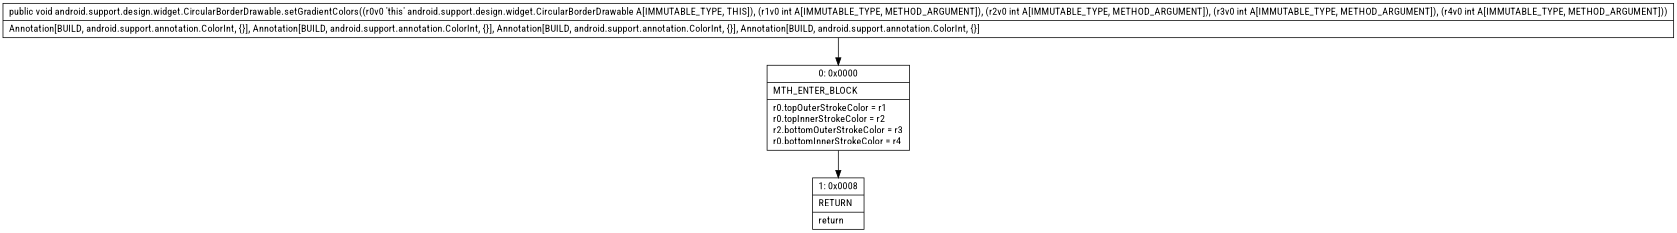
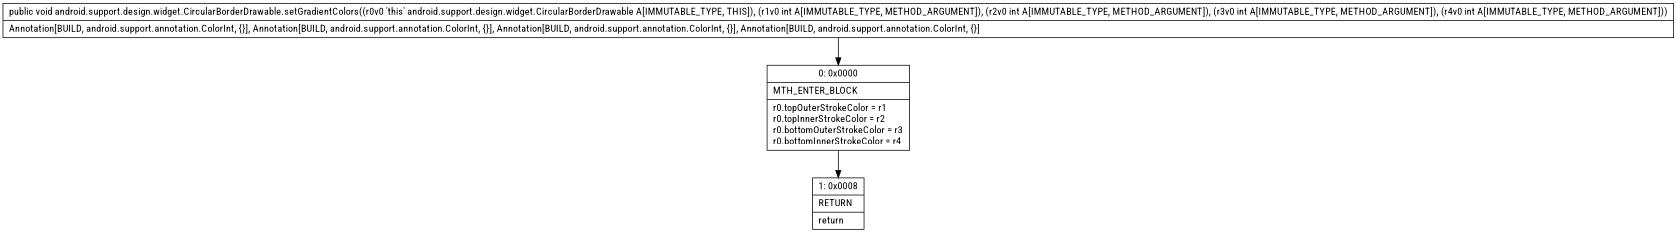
(838, 130) -> (838, 130)
